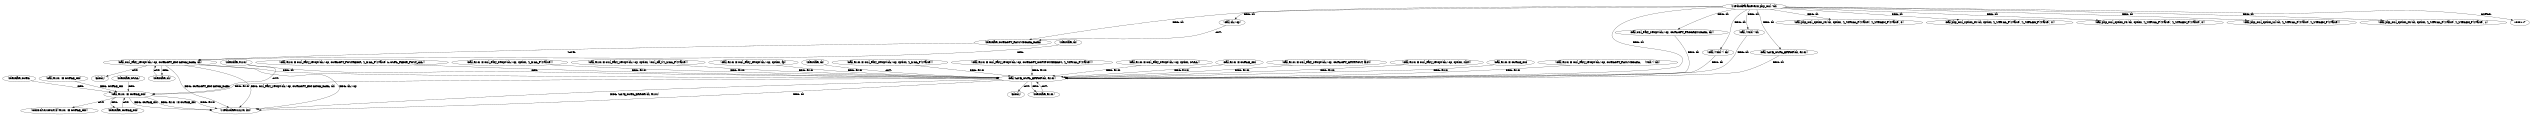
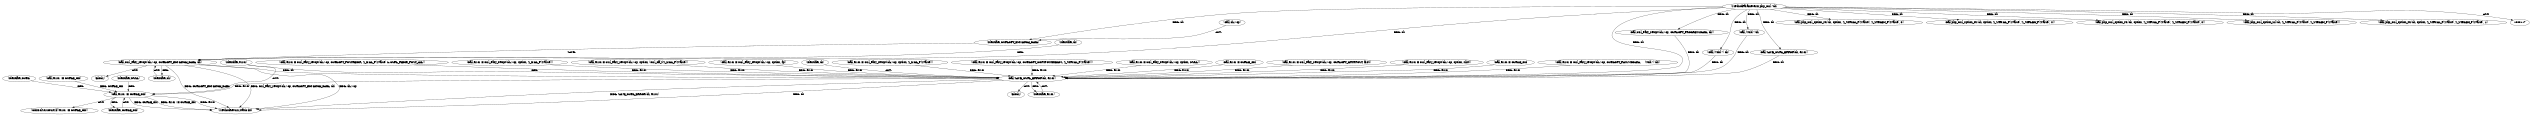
(1479, 8) -> (963, 57)
(2487, 15) -> (2487, 15)
(1013, 43) -> (1013, 43)
(235, 111) -> (235, 111)
